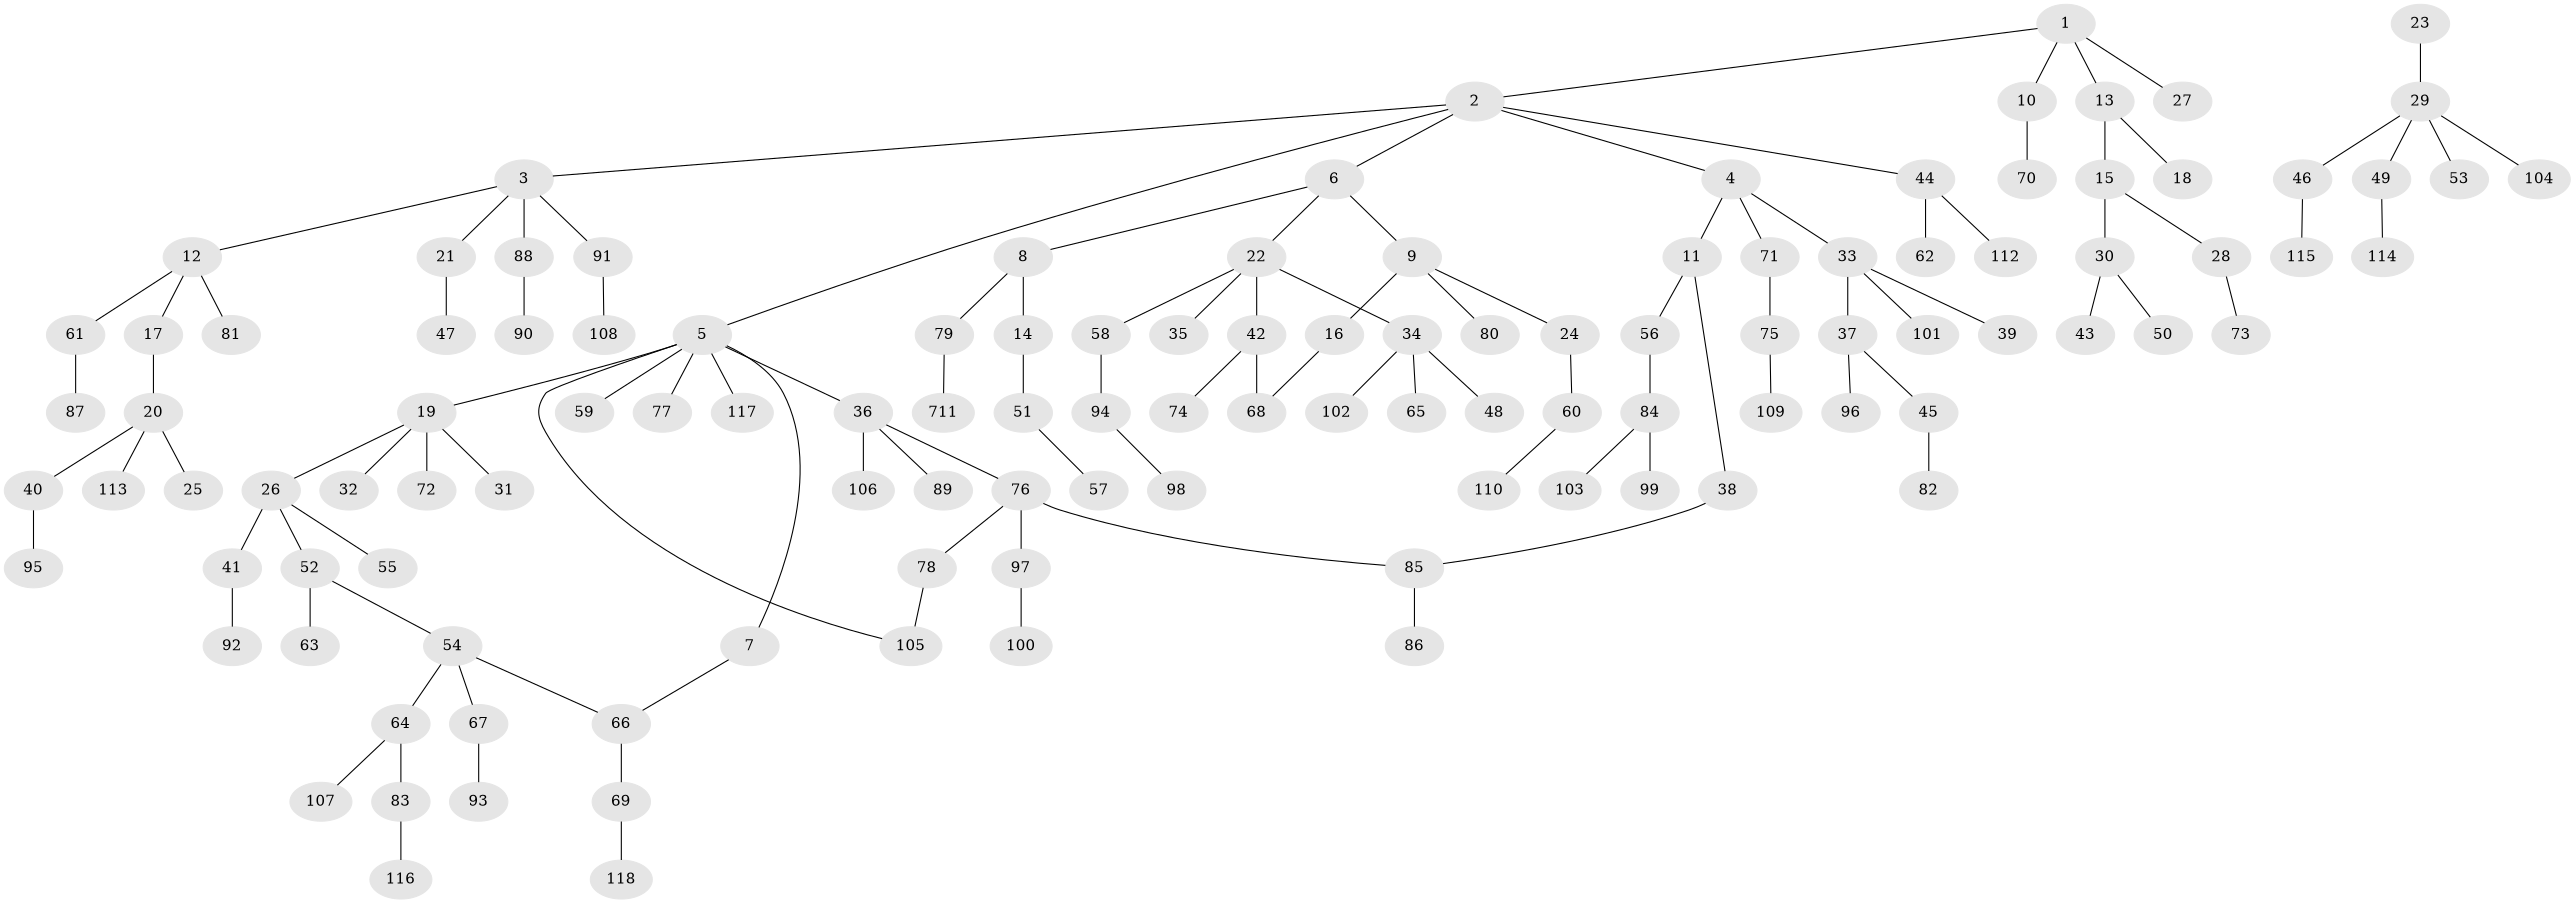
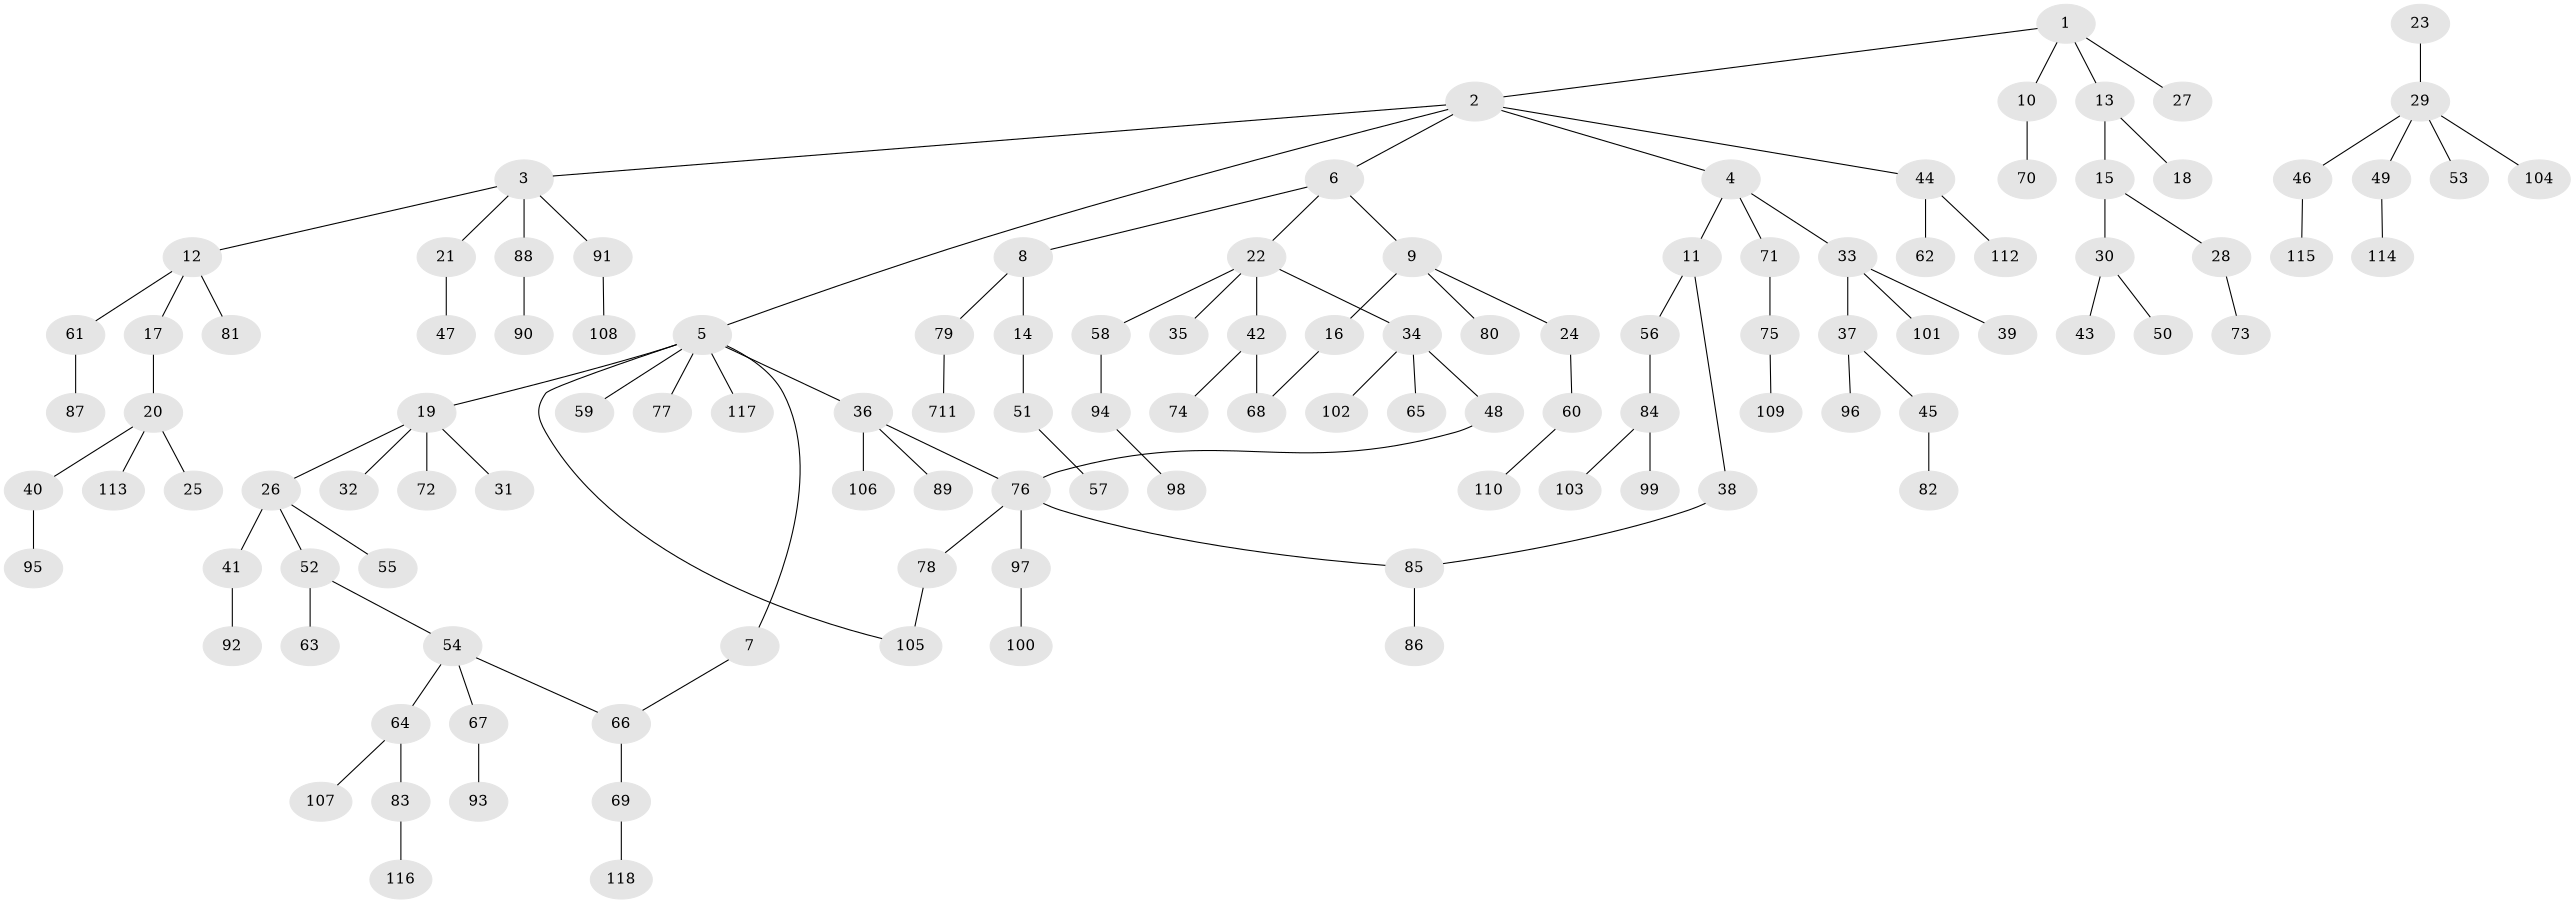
none -> (1258, 452)
